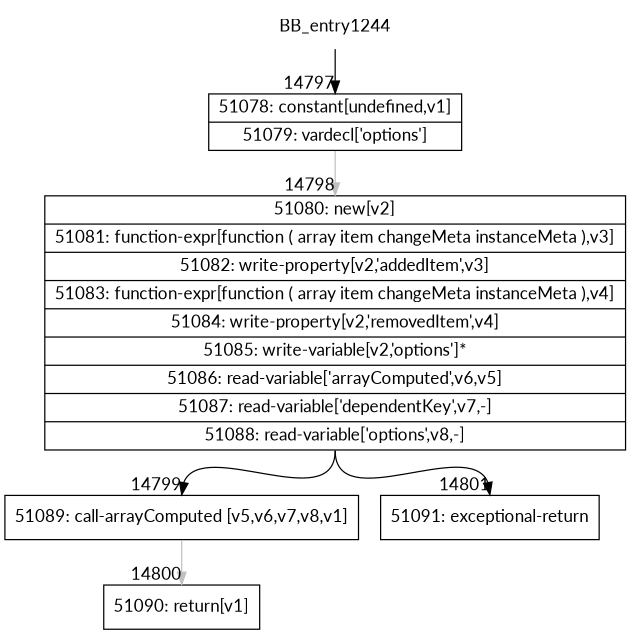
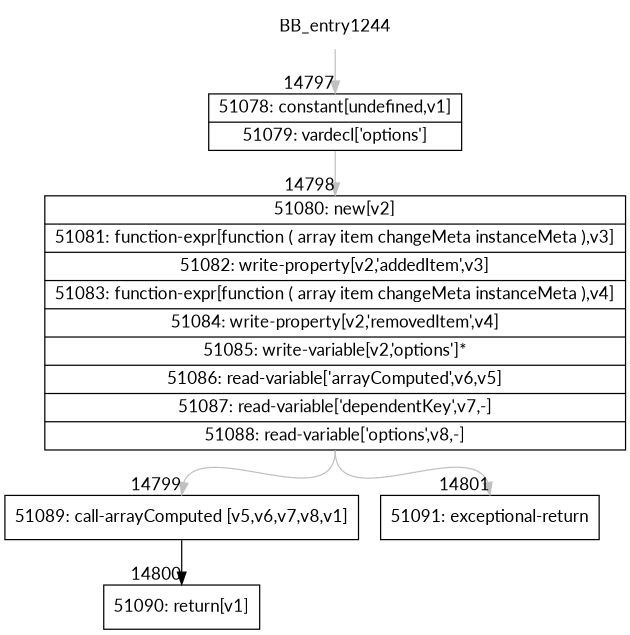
(335, 65) -> (335, 65)
(265, 474) -> (265, 474)
(406, 474) -> (406, 474)
(182, 556) -> (182, 556)
